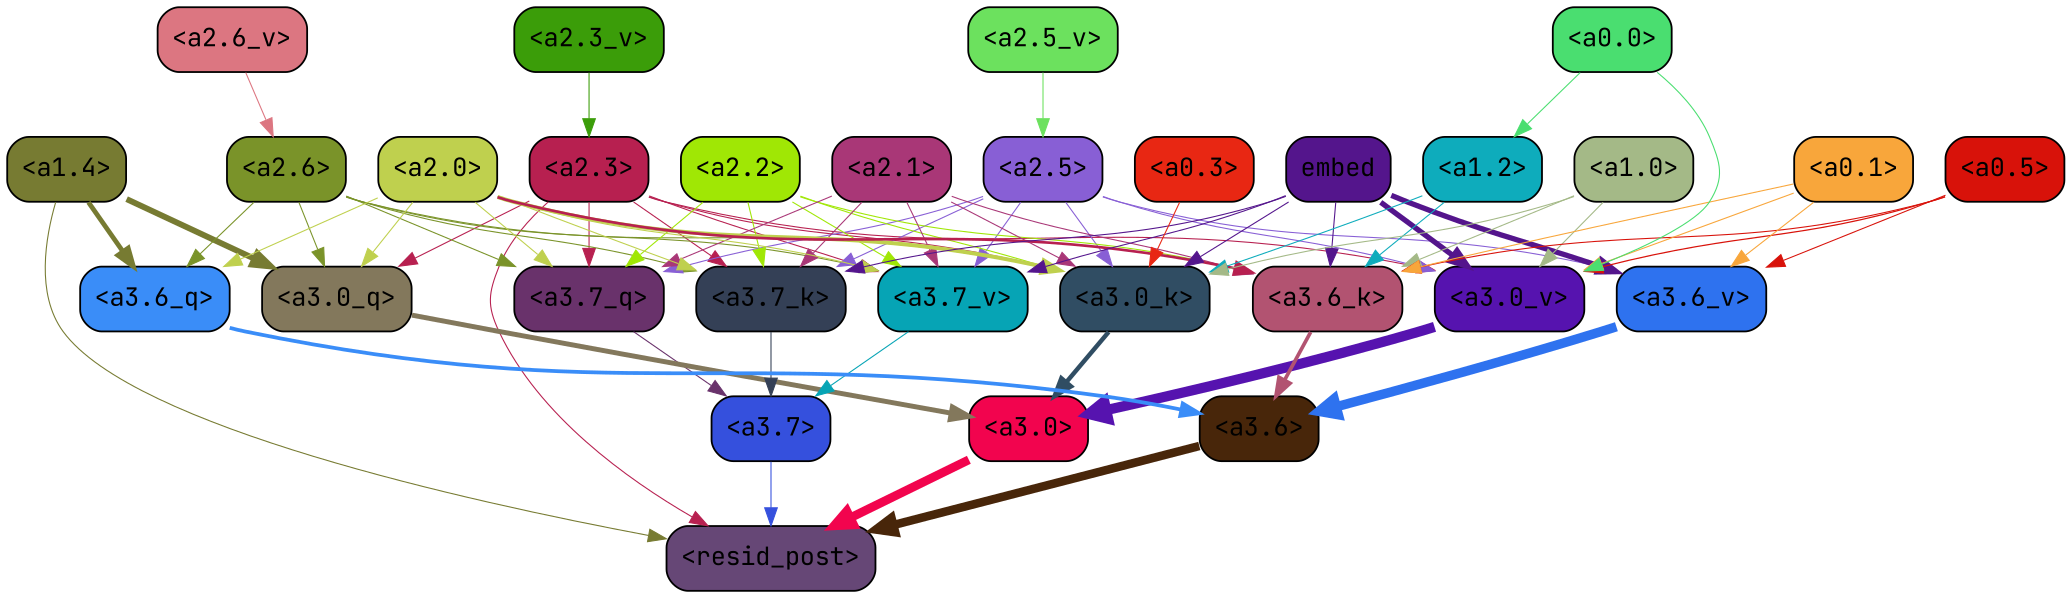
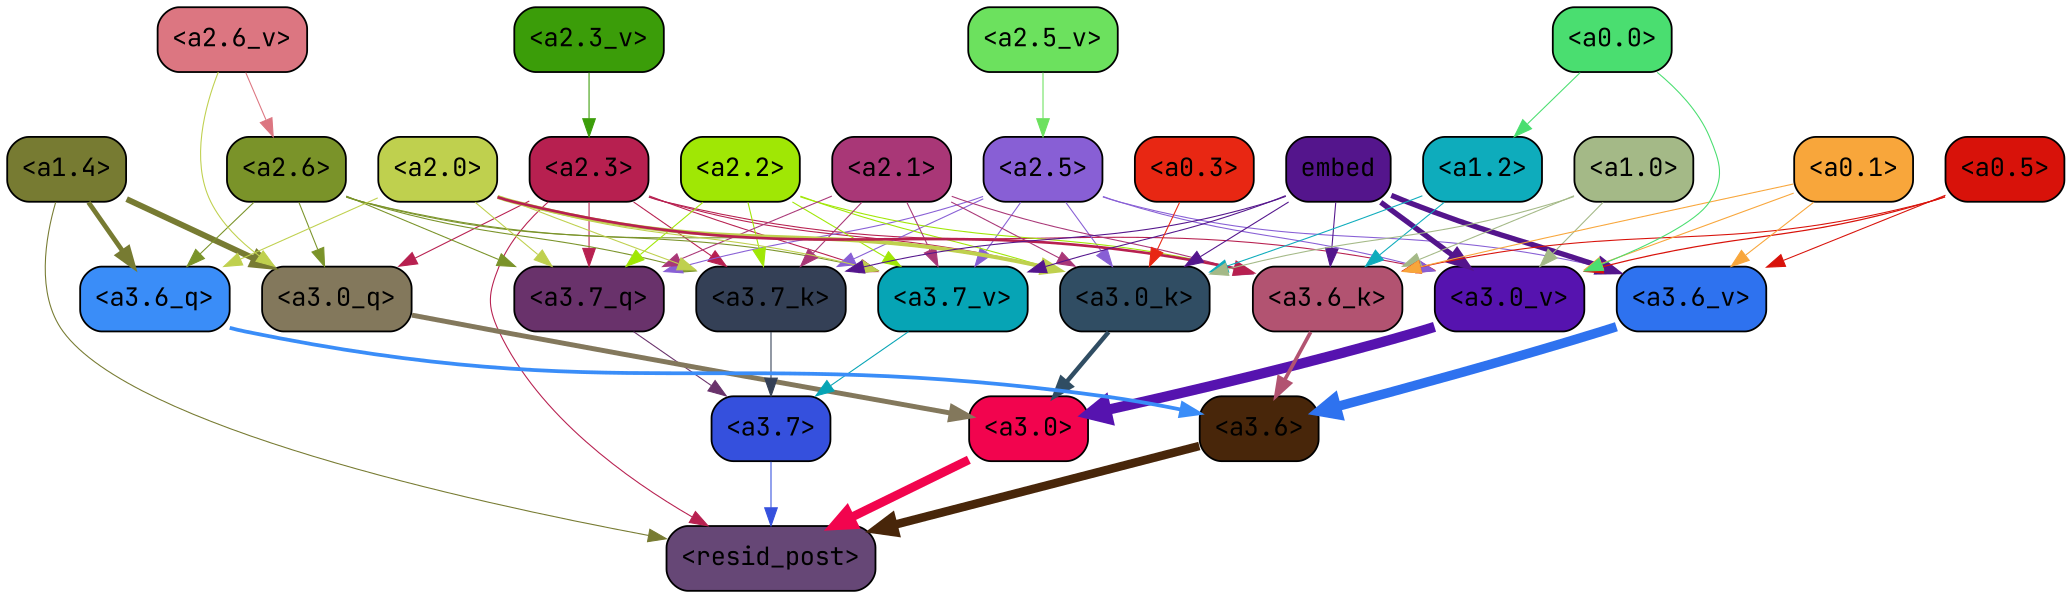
(392, 228) -> (202, 173)
